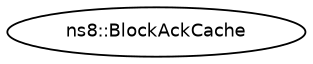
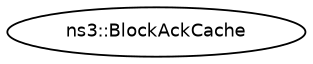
(156, 32) -> (156, 32)
